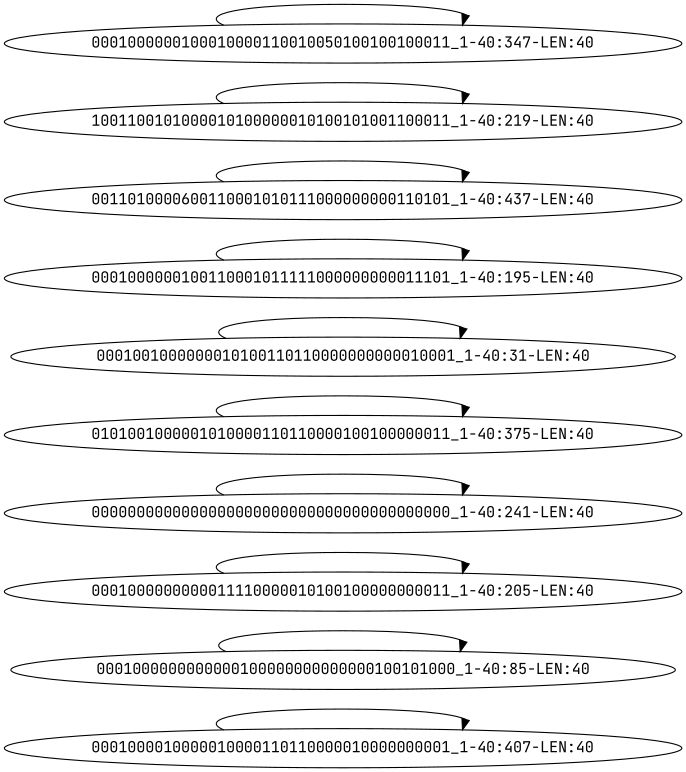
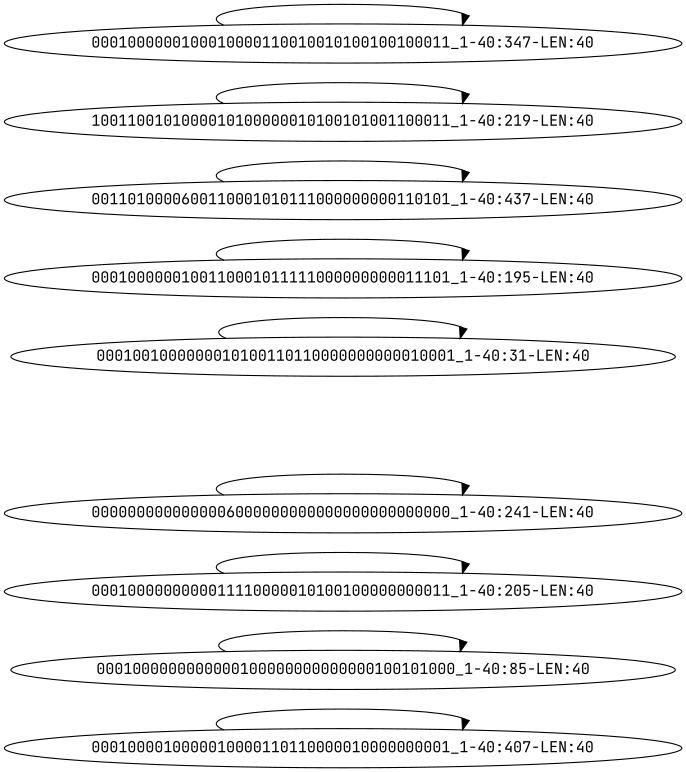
(343, 44) -> (343, 44)
(343, 435) -> none
(343, 513) -> (343, 513)
